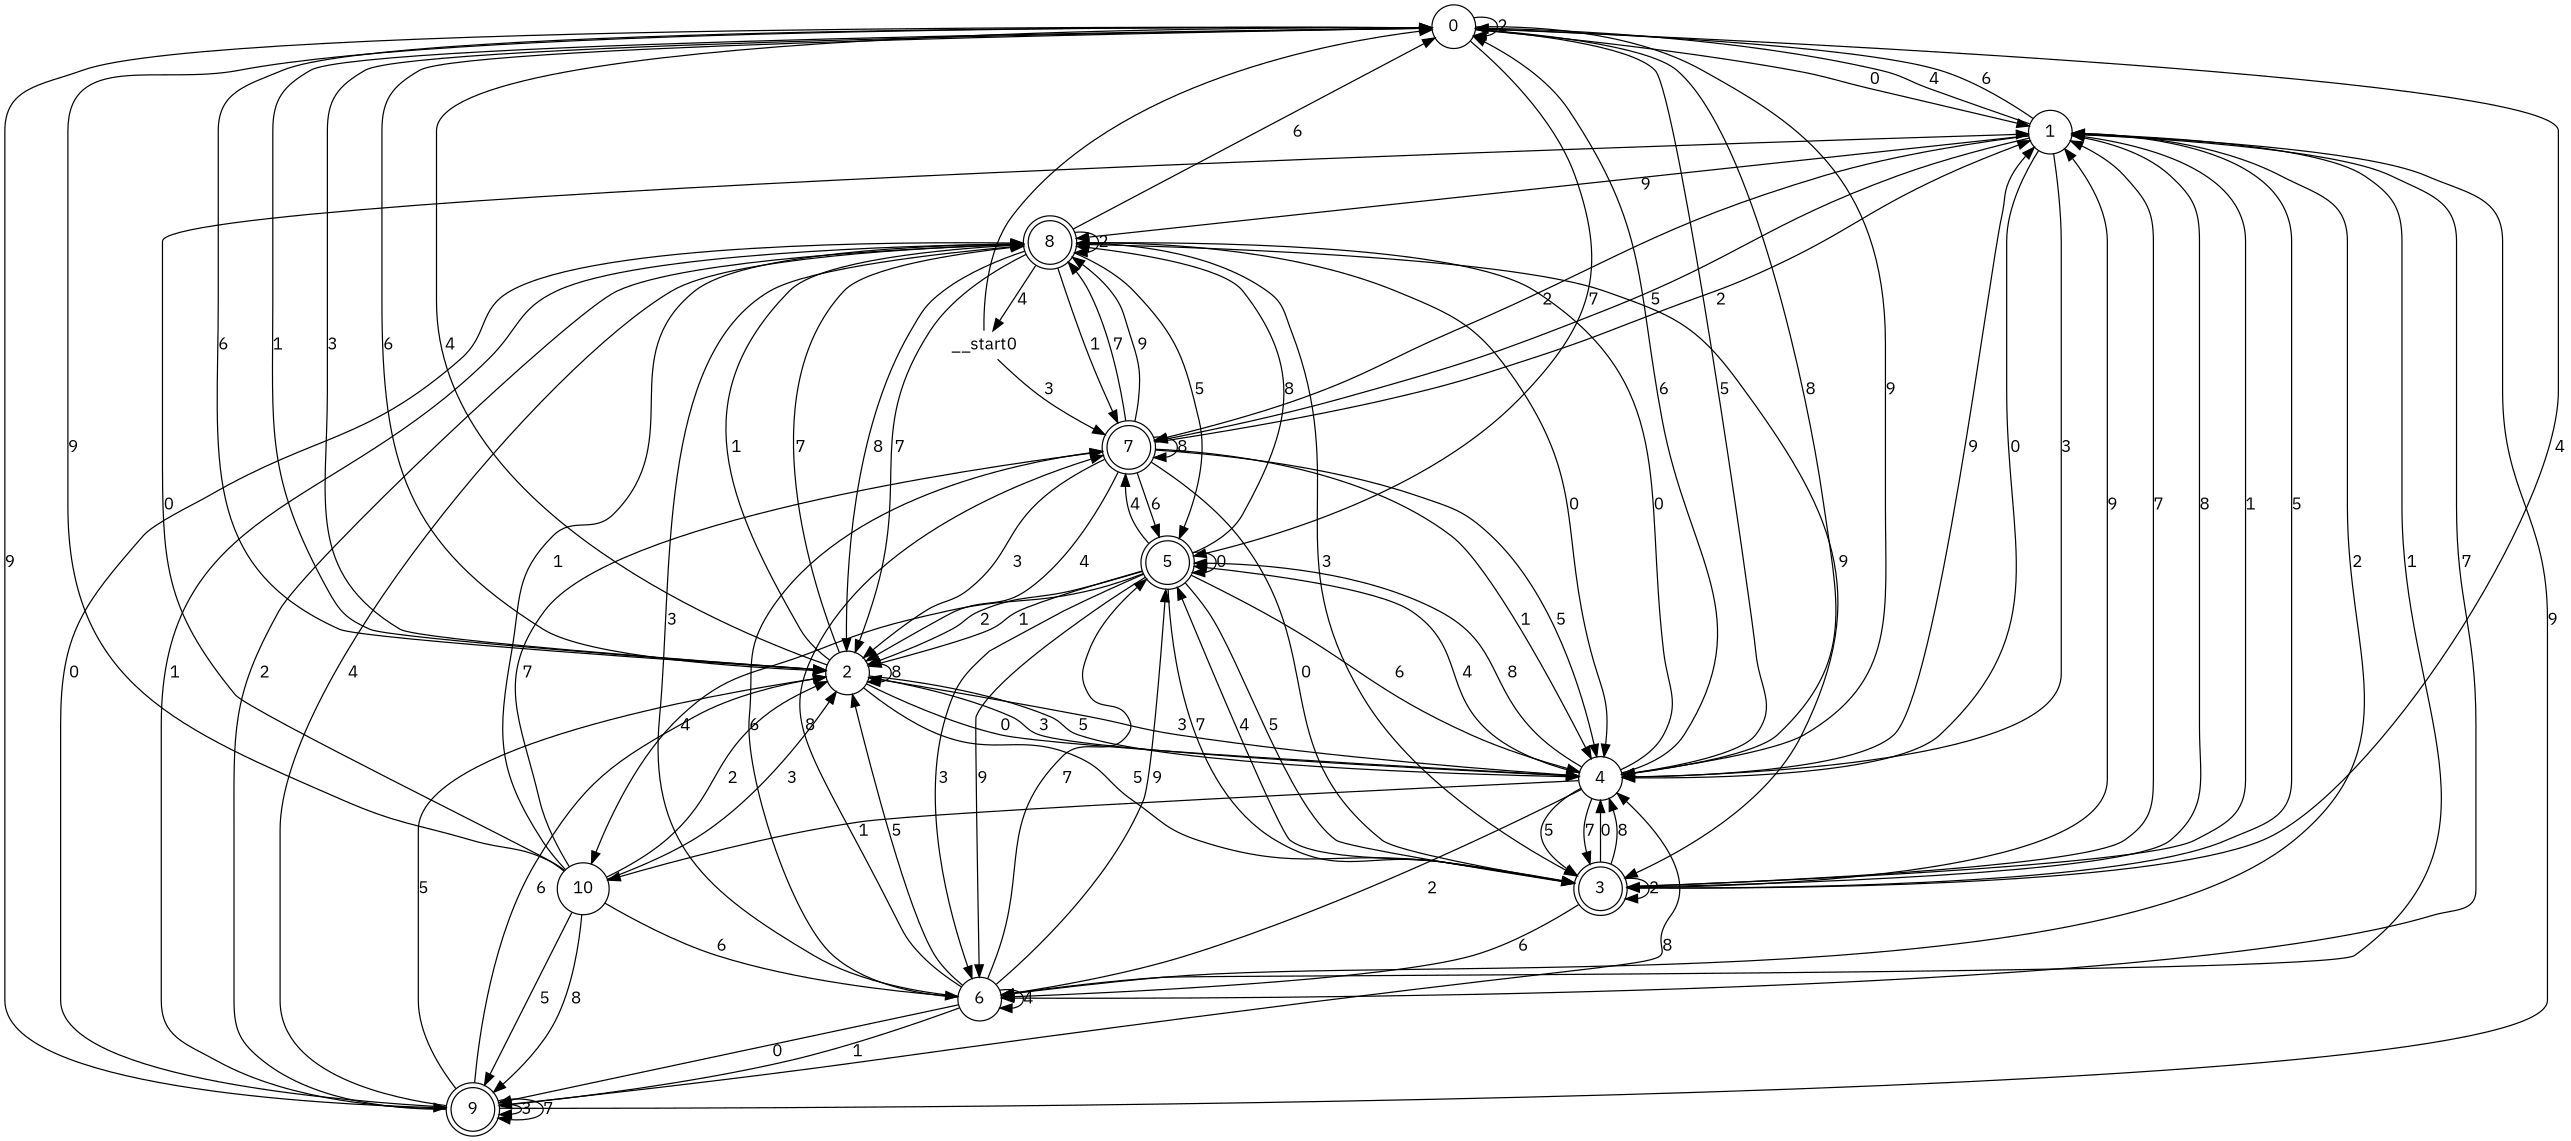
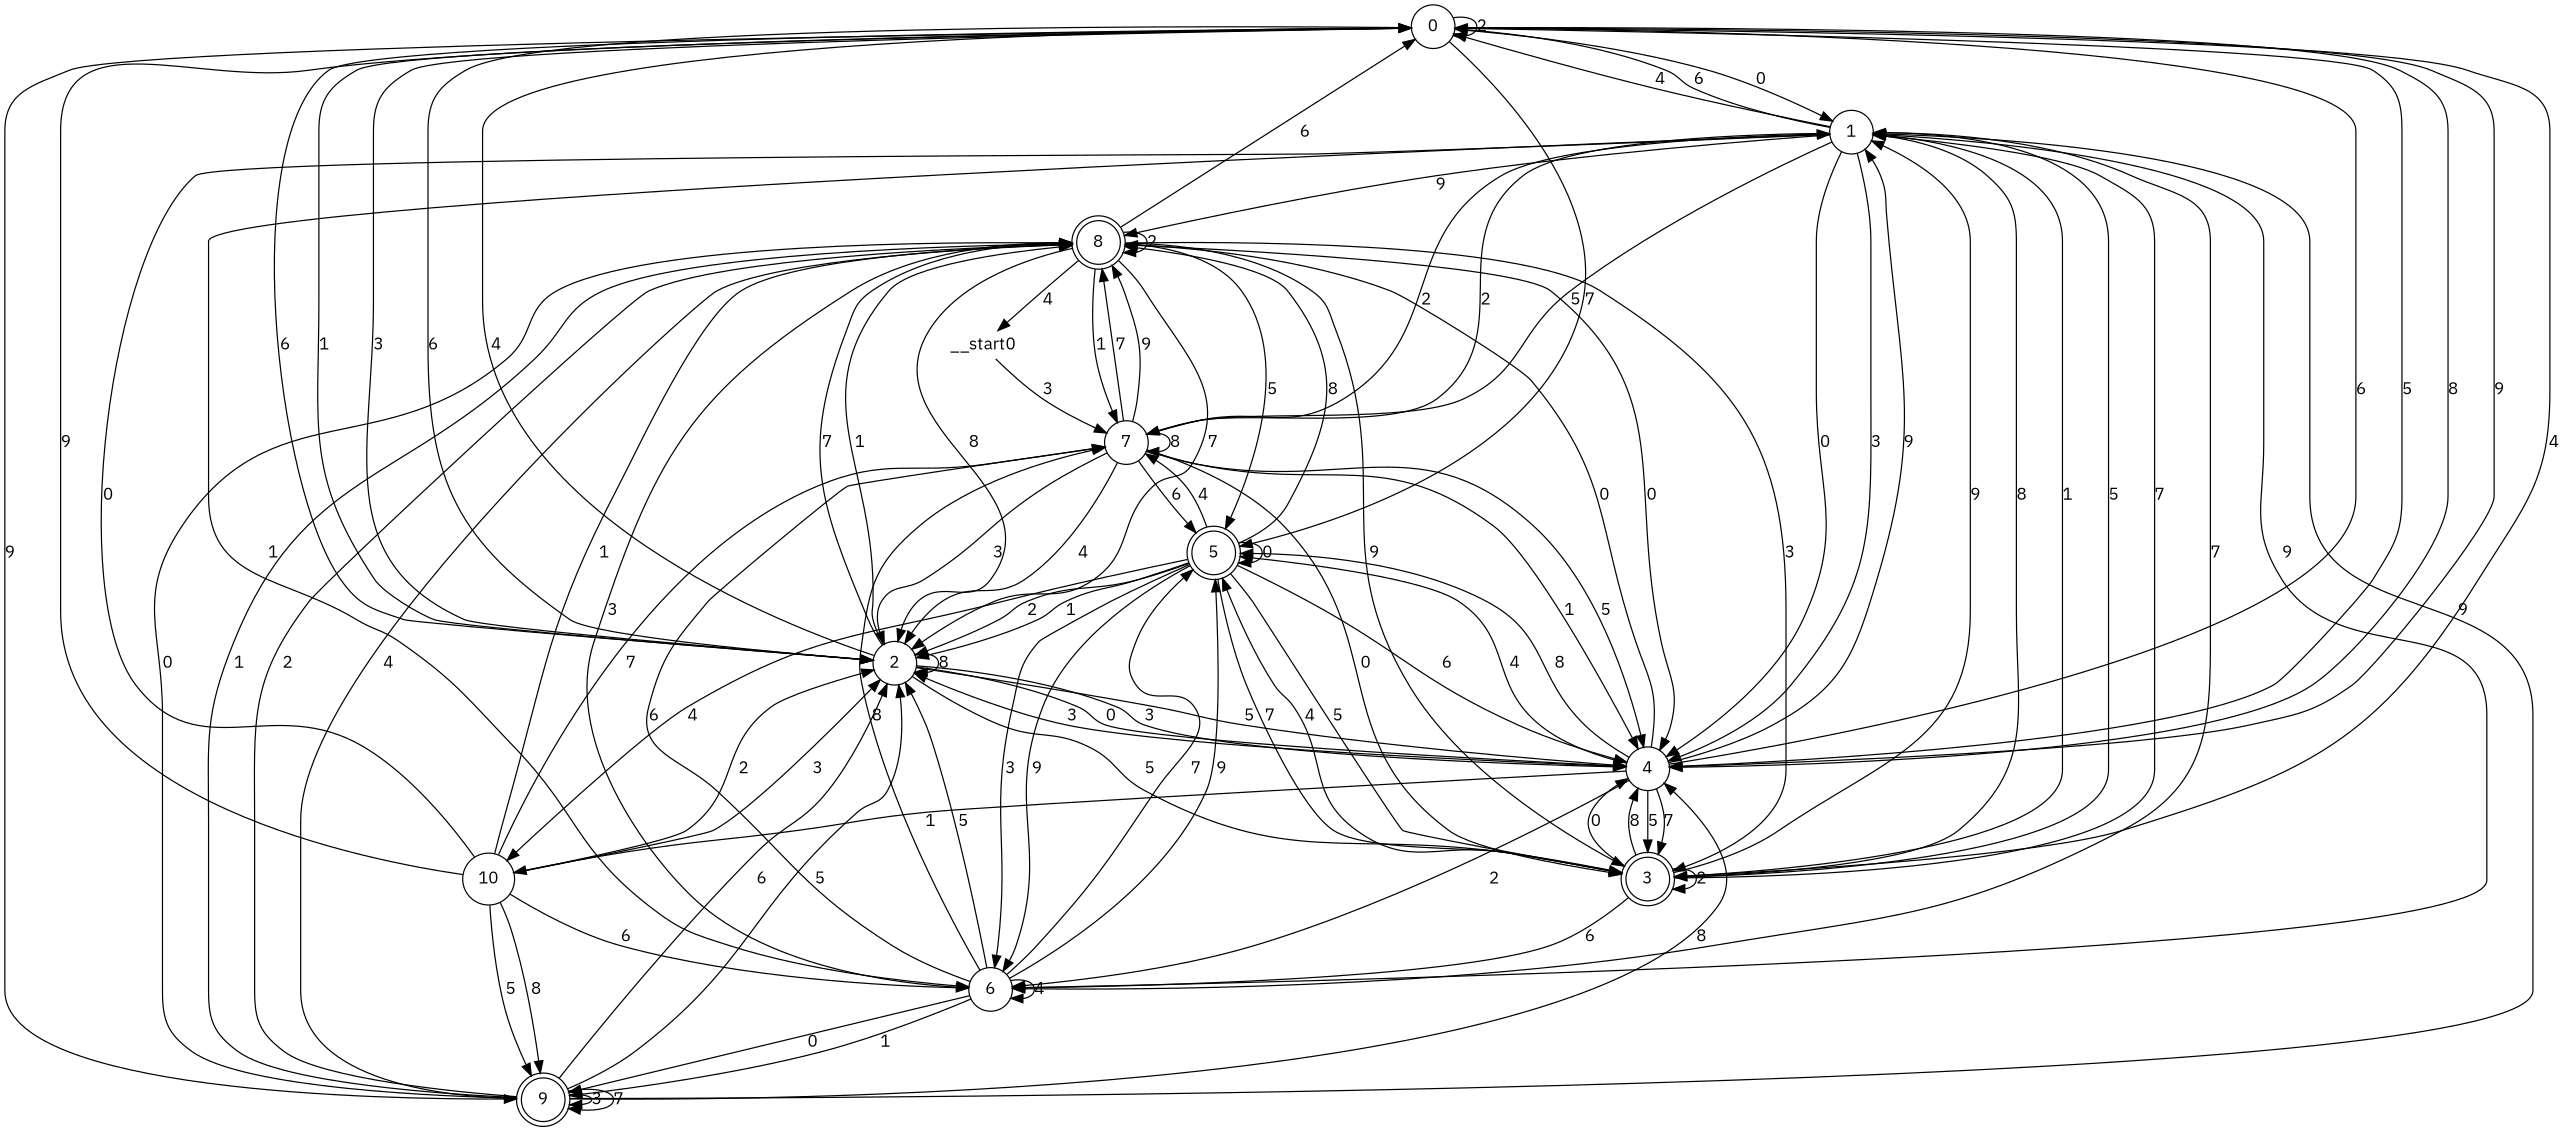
(1144, 112) -> none
(1129, 447) -> (1126, 443)
(2358, 563) -> (2287, 553)
